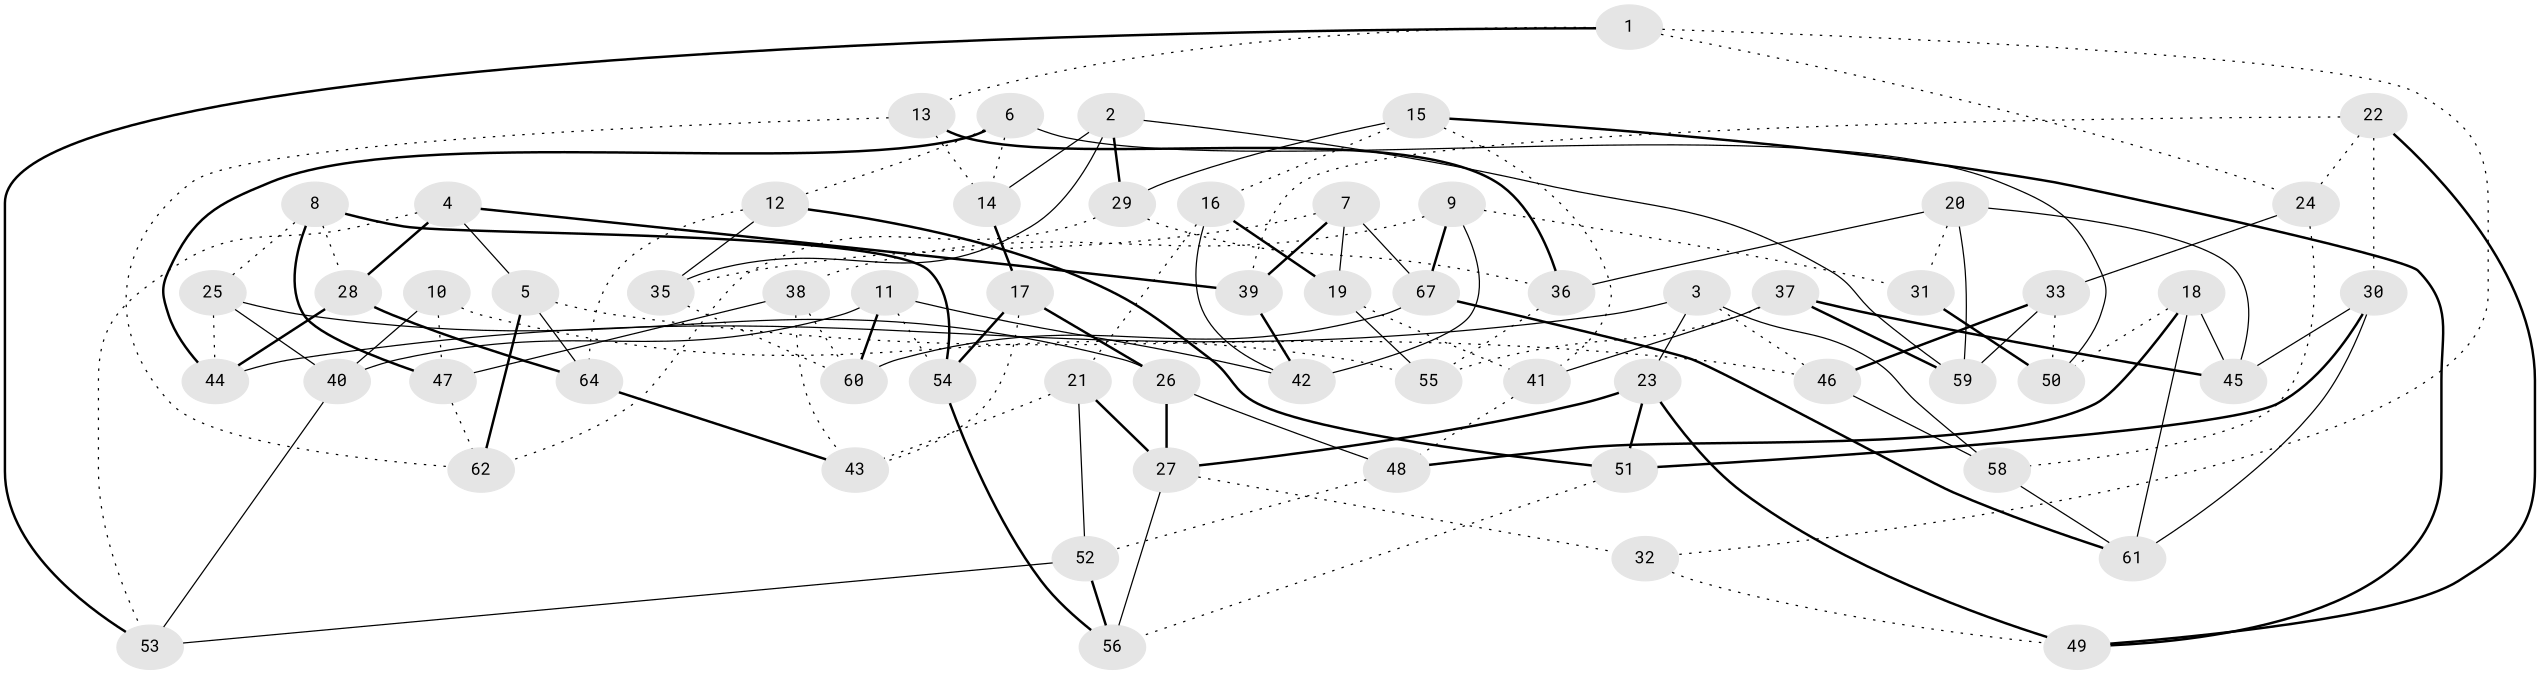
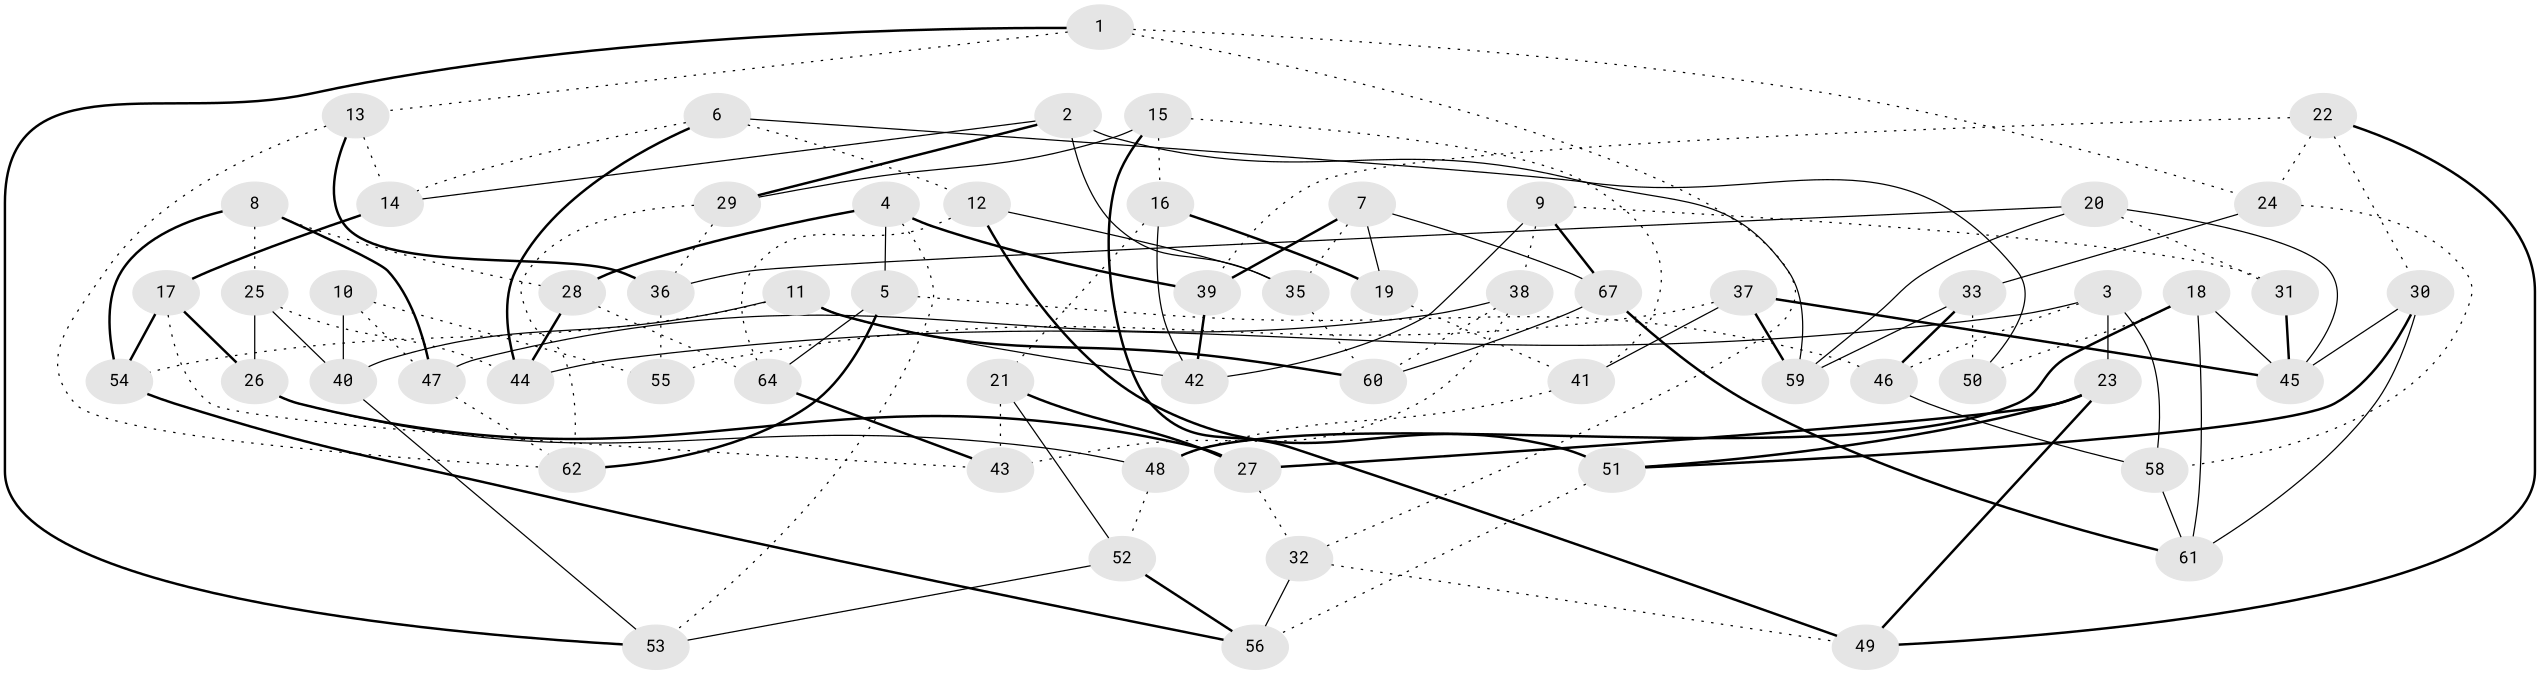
(1374, 328) -> none
(2007, 351) -> (2288, 337)
(499, 353) -> (669, 338)
(1139, 559) -> (1277, 603)
